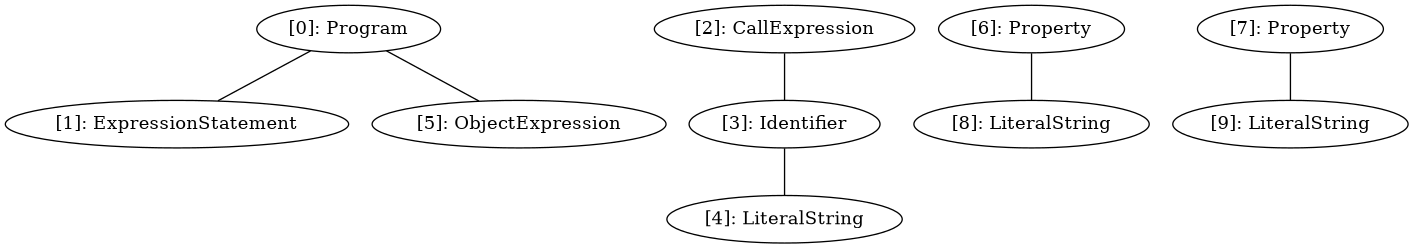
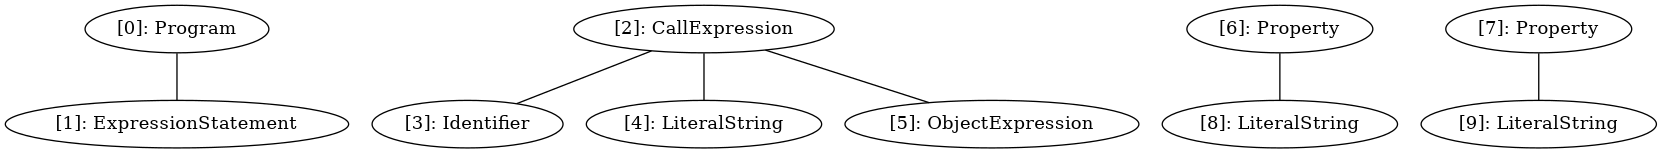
(433, 76) -> (847, 76)
(785, 172) -> (704, 77)
